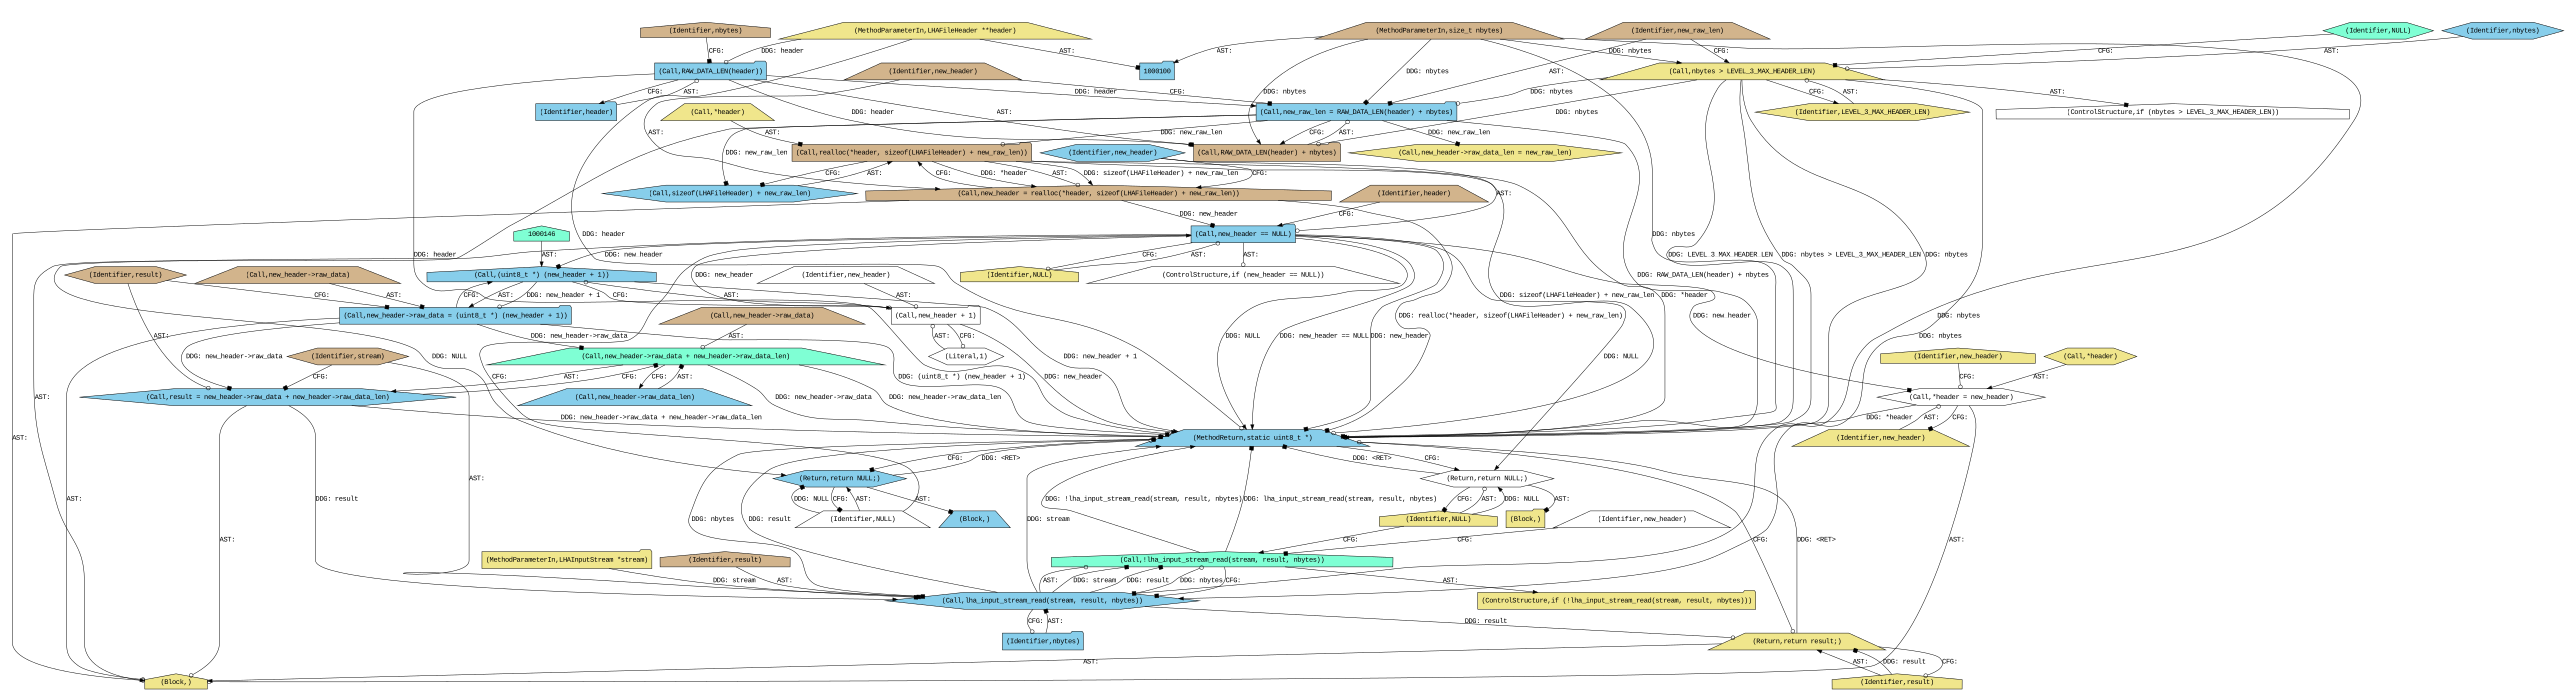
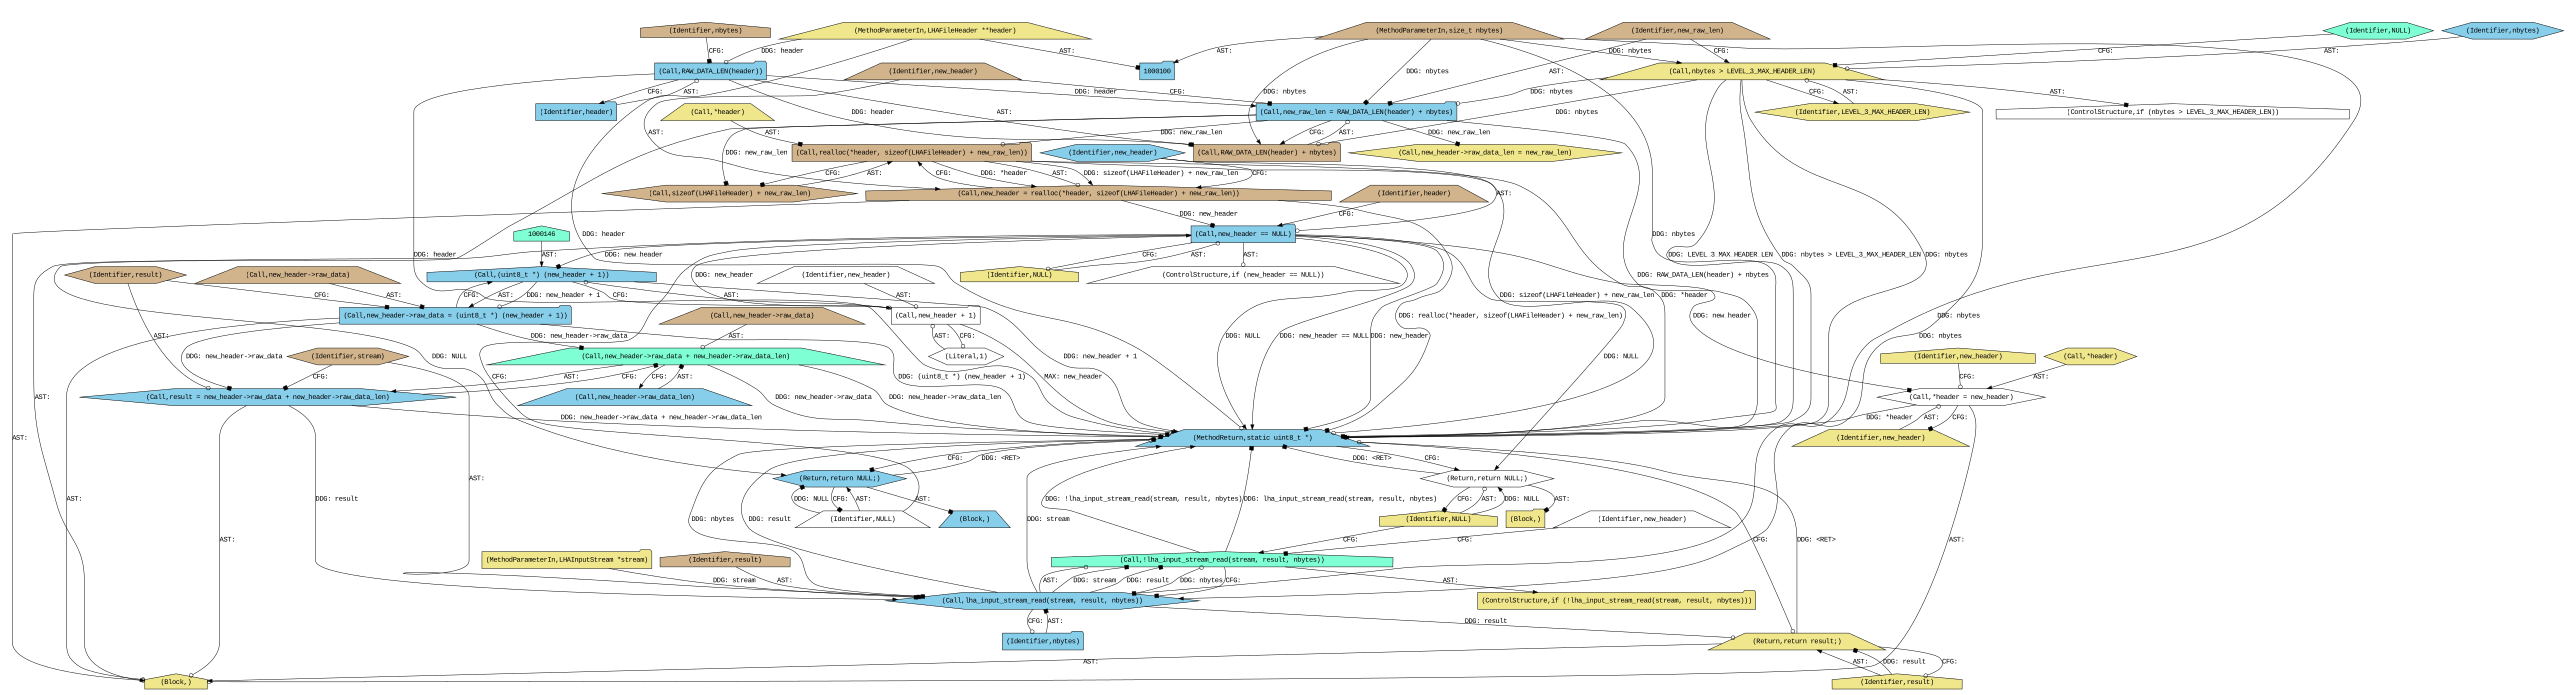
(730, 194) -> (730, 194)
(1073, 377) -> (1073, 377)
